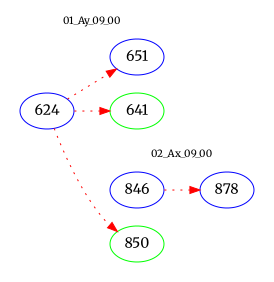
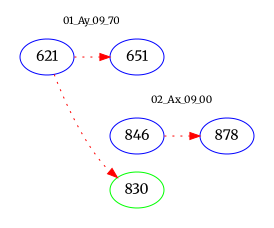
(92, 22) -> (92, 22)
(47, 111) -> (47, 57)
(137, 111) -> none
(137, 244) -> (137, 190)
